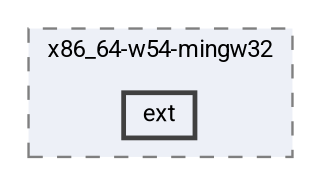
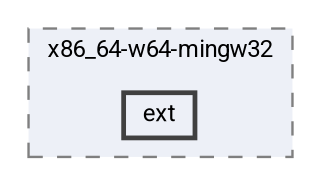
(160, 51) -> (160, 51)
